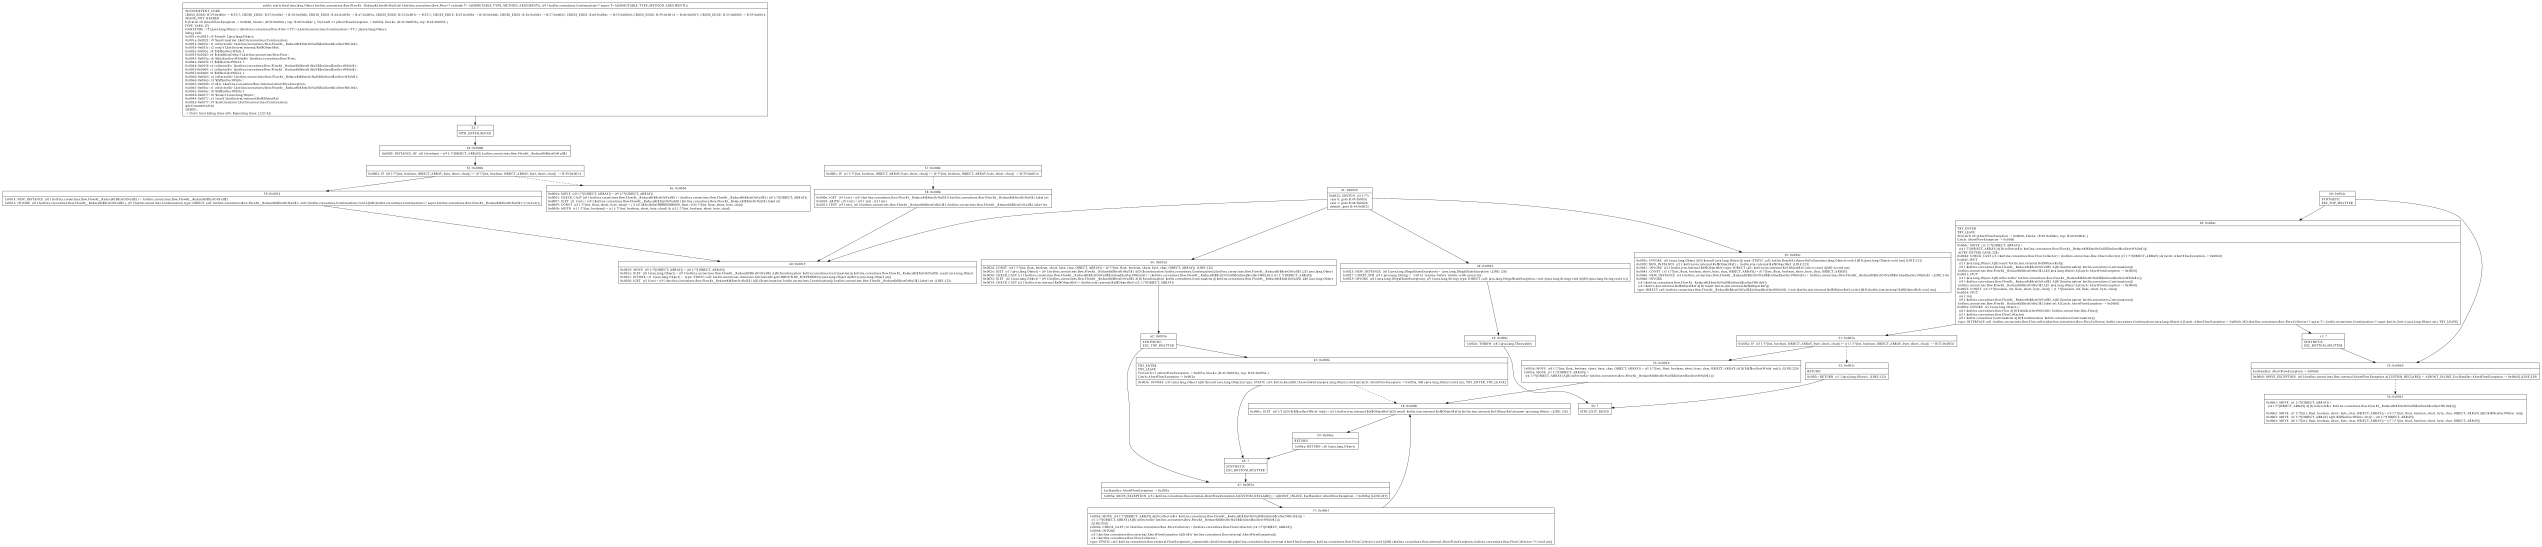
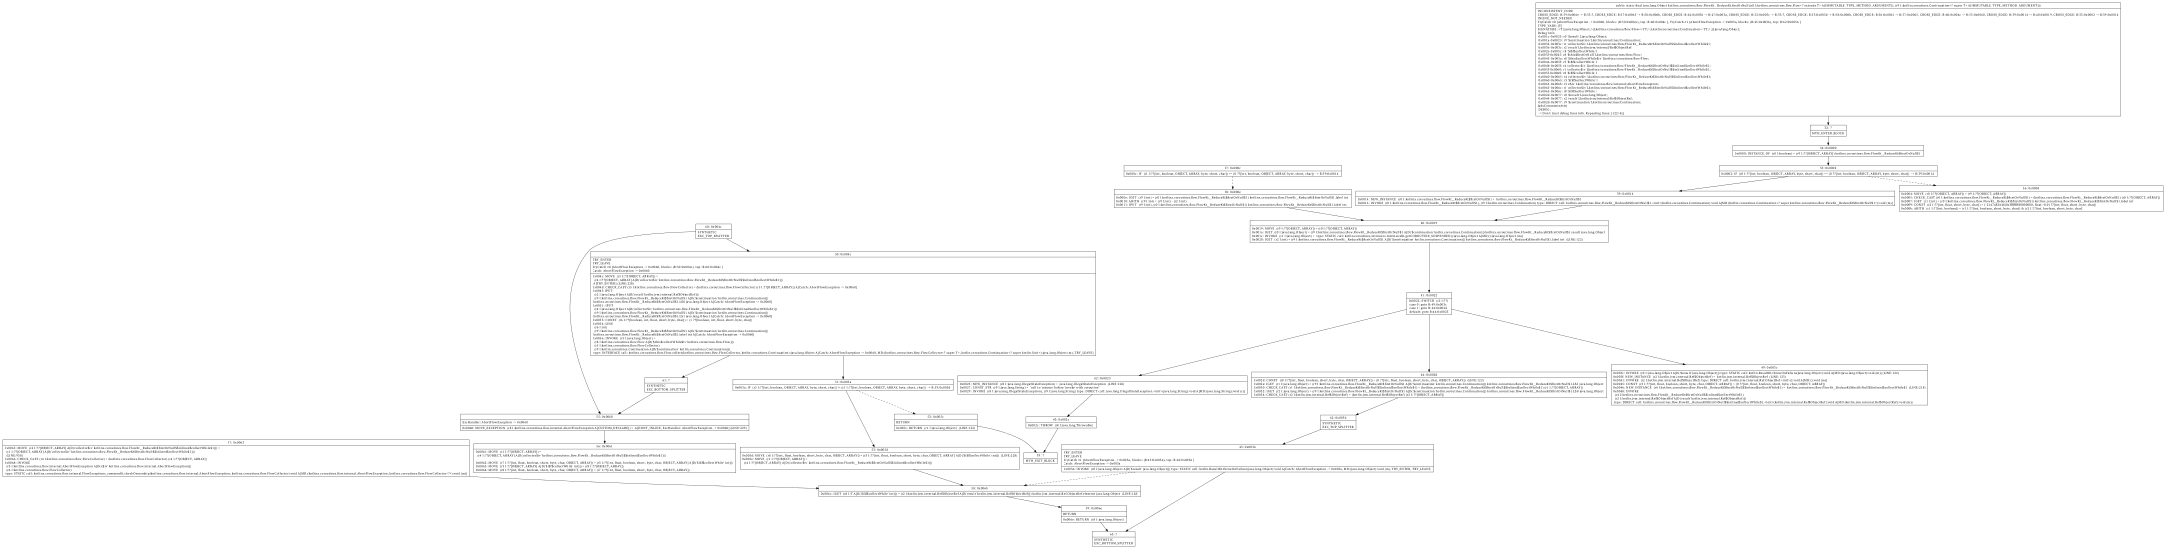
(1076, 211) -> (1429, 266)
(1969, 293) -> (604, 324)
(2395, 386) -> (605, 436)
(1246, 490) -> none
